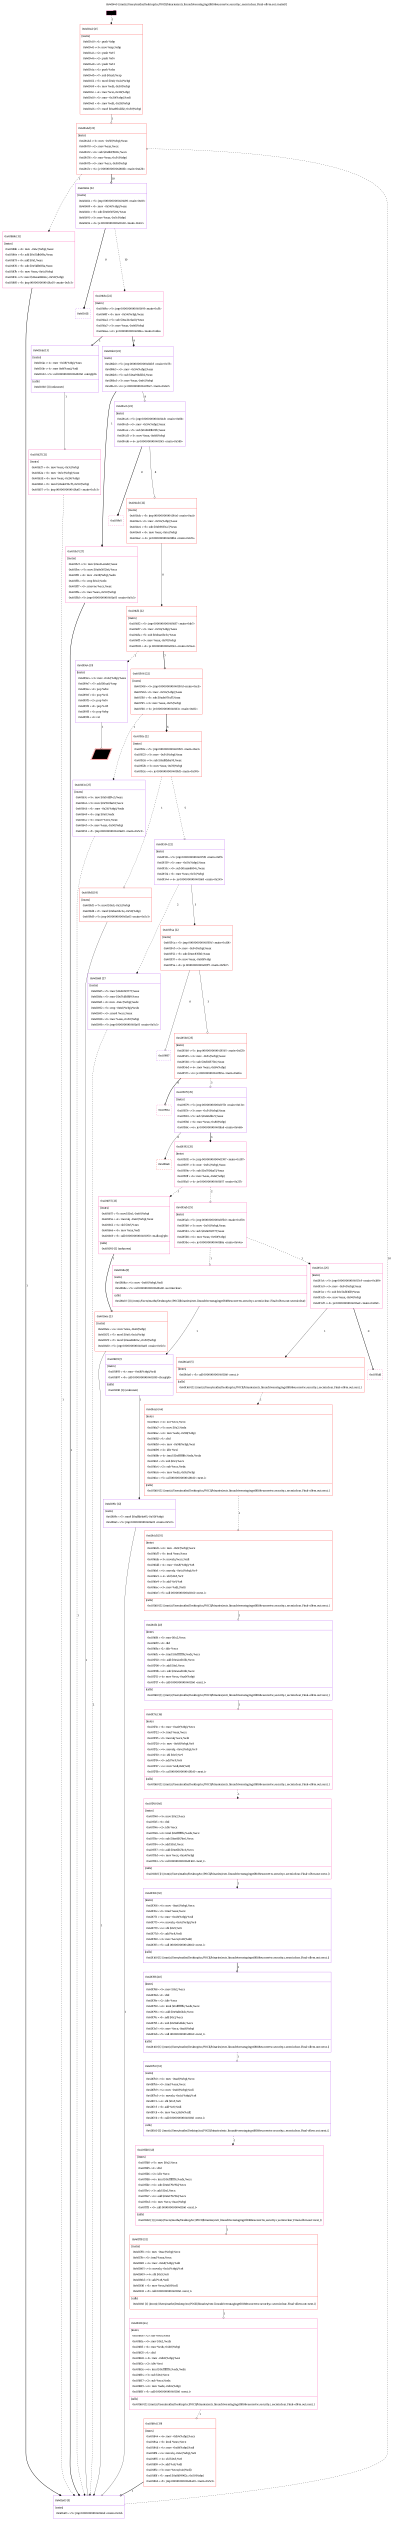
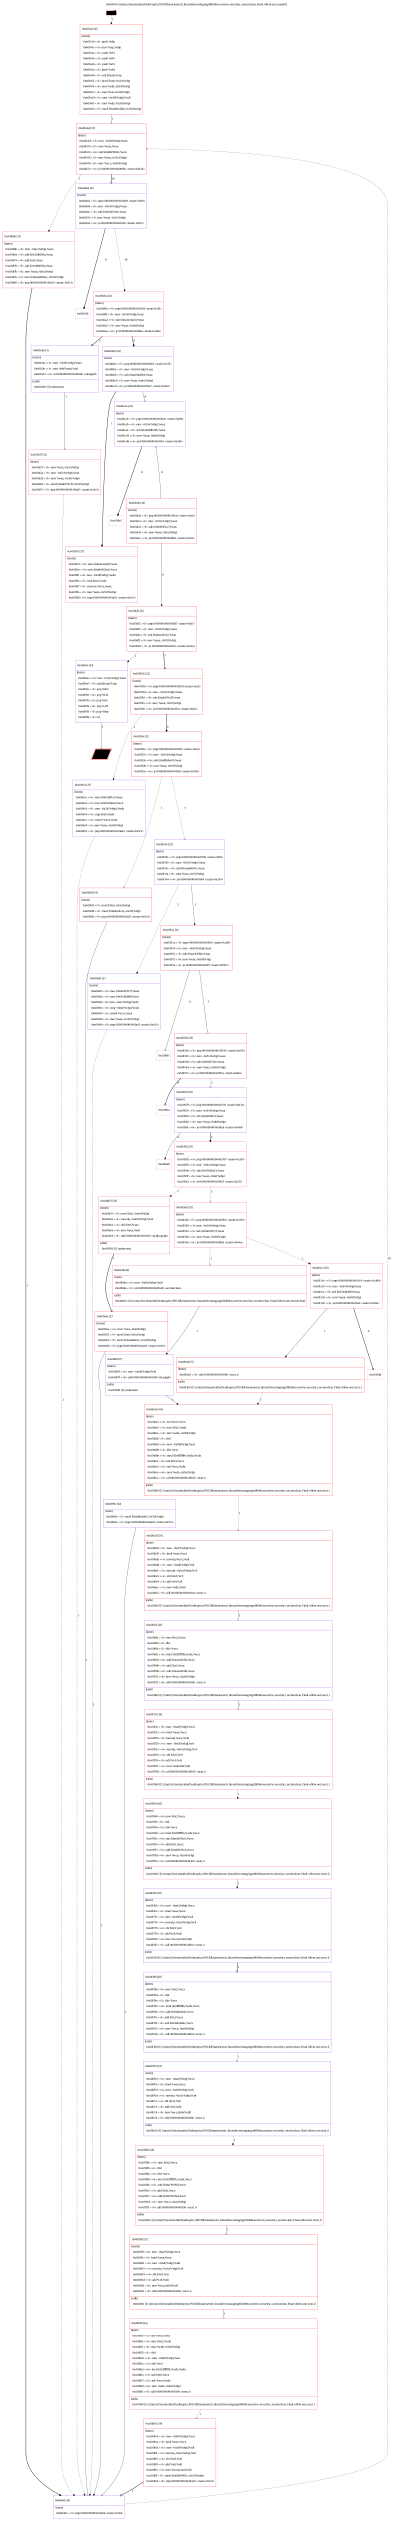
(151, 472) -> (159, 473)
(139, 1446) -> (171, 1399)
(70, 1548) -> none
